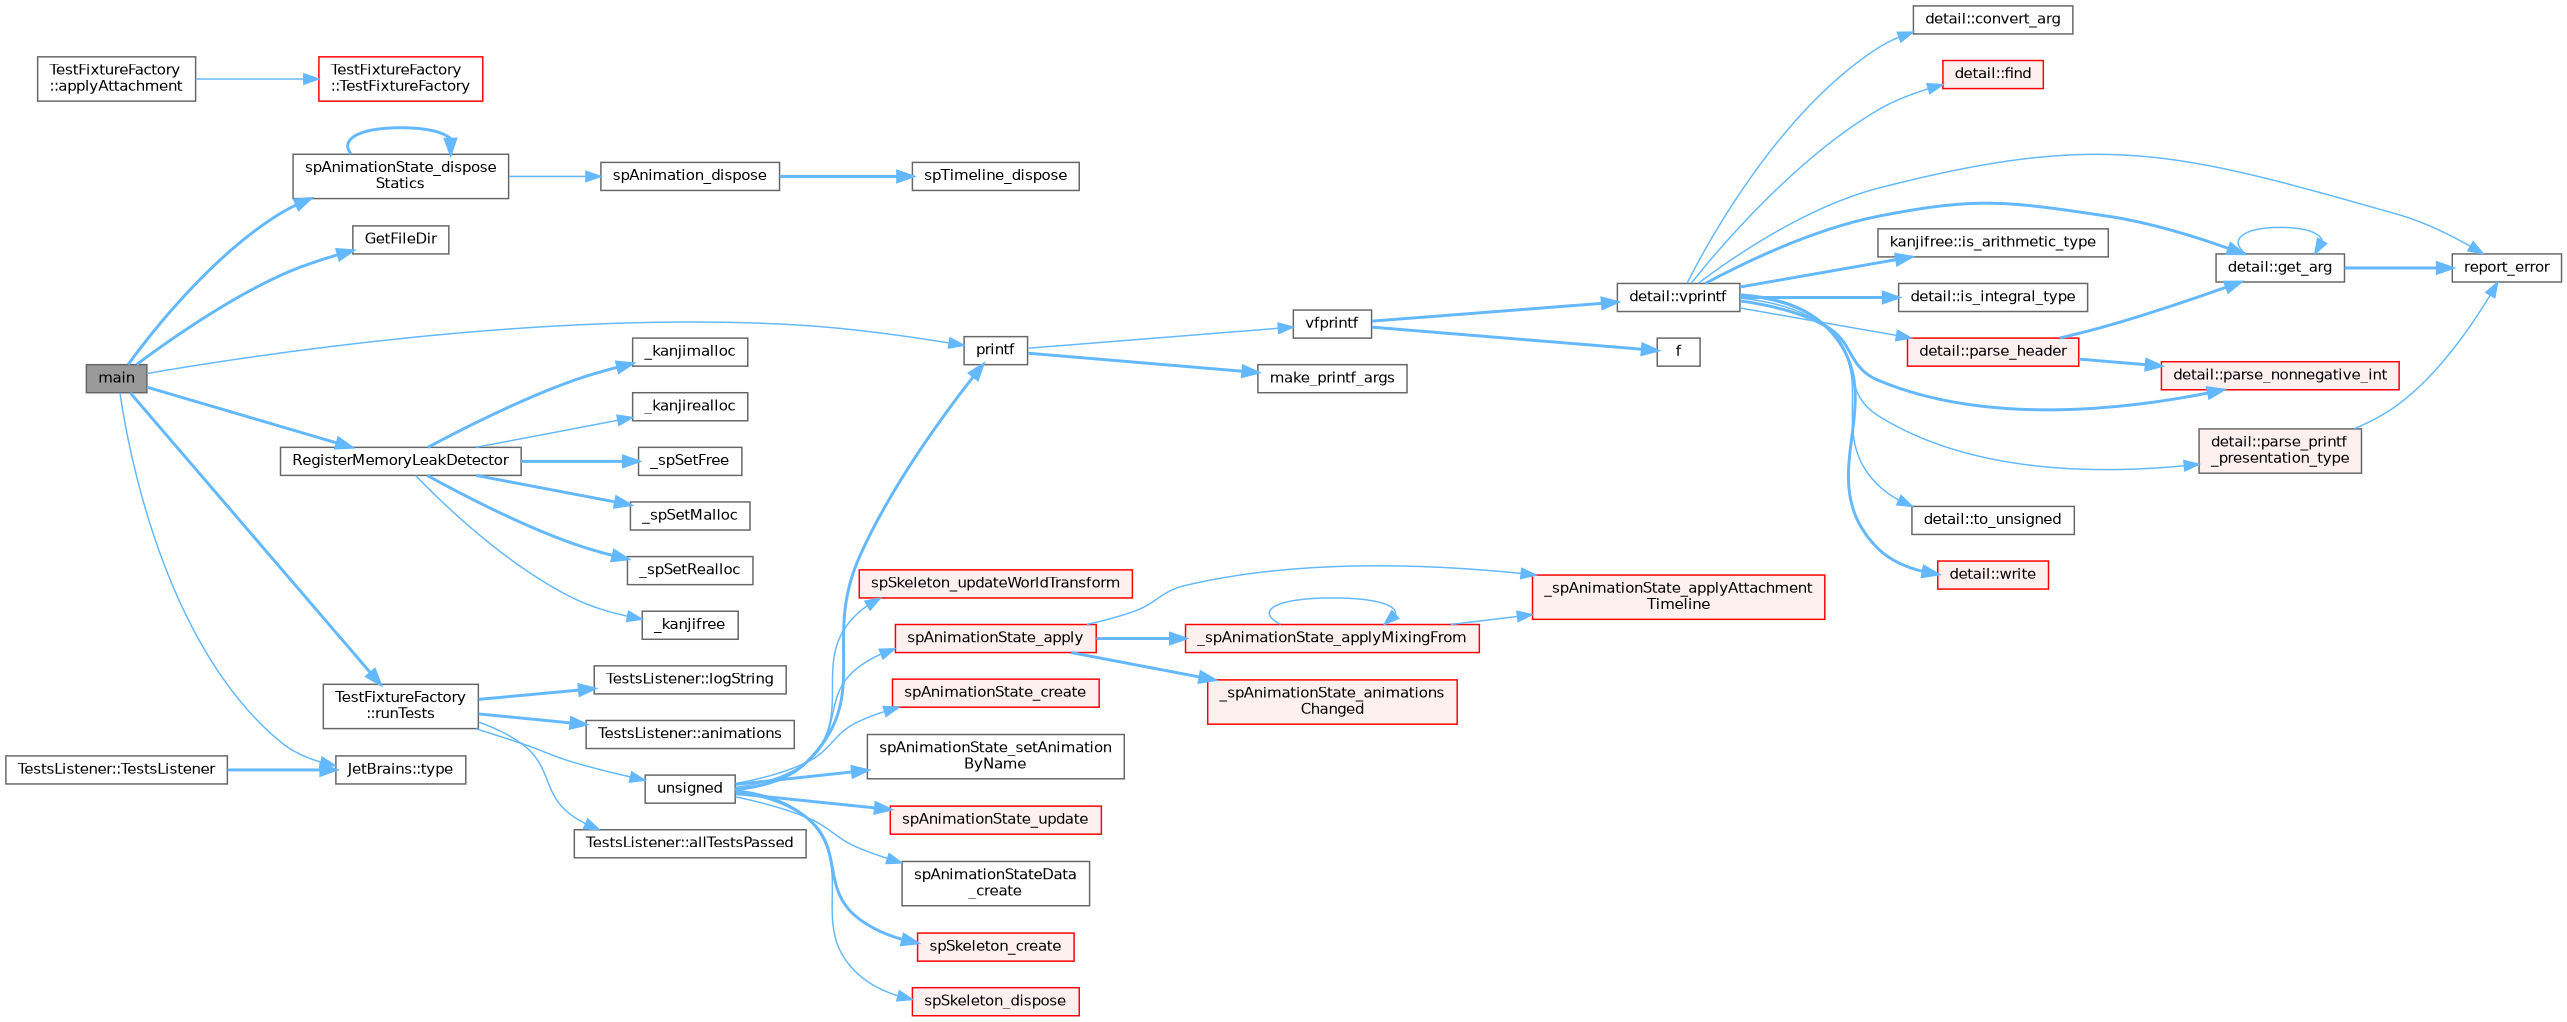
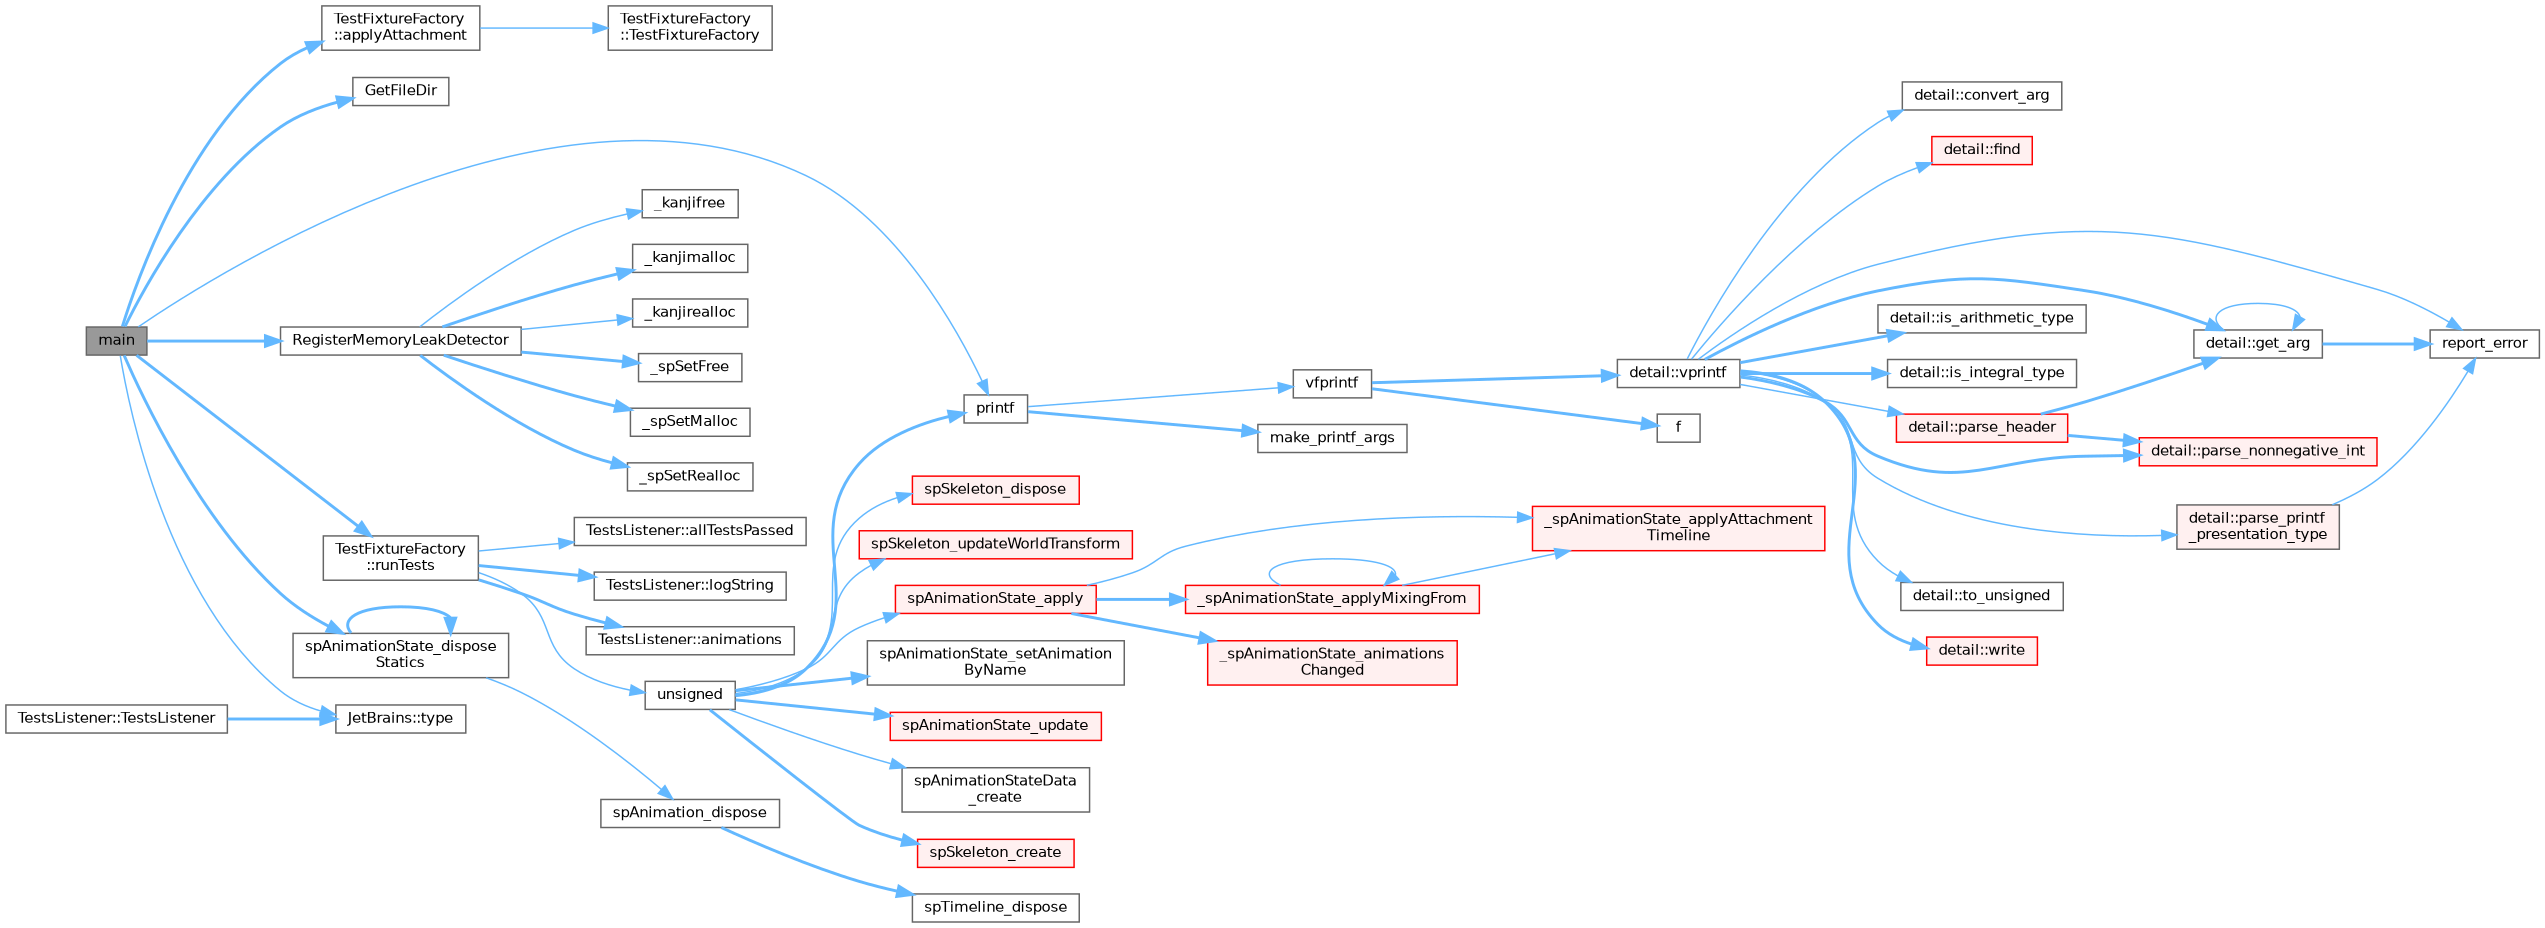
(401, 79) -> (690, 28)
none -> (191, 170)
(1993, 243) -> (1982, 319)
(996, 693) -> none
